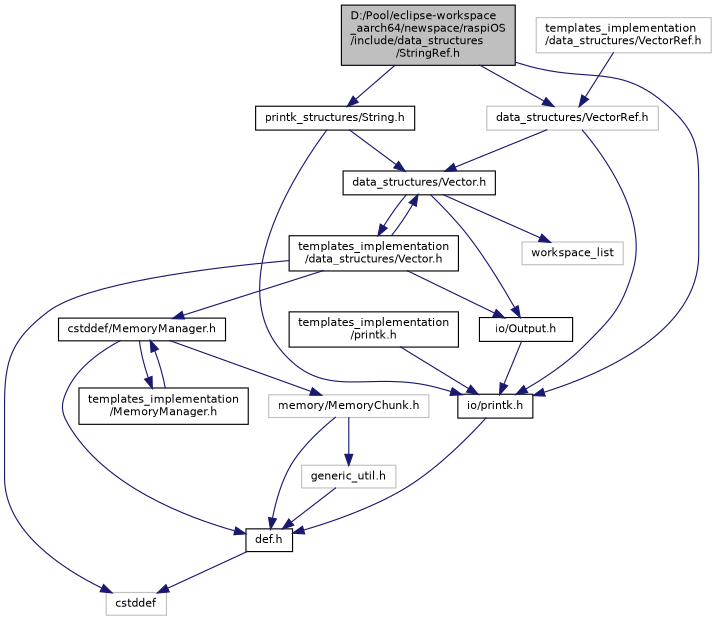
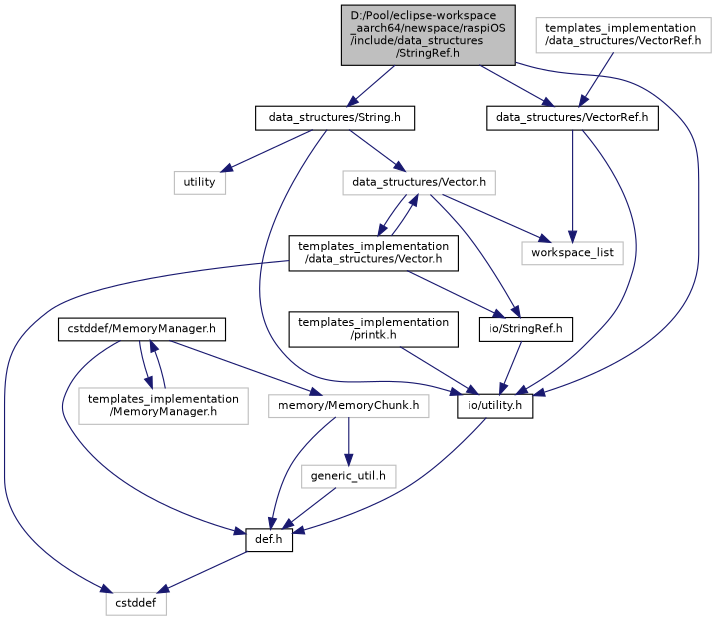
(335, 118) -> (335, 118)
(573, 118) -> (573, 118)
(501, 148) -> (573, 180)
none -> (200, 183)
(419, 183) -> (419, 183)
(250, 294) -> none
(526, 329) -> (526, 329)
(164, 406) -> (164, 406)
(495, 406) -> (495, 406)
